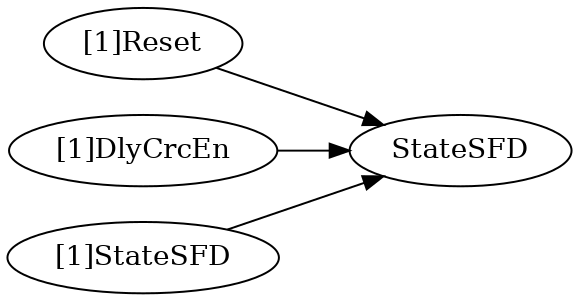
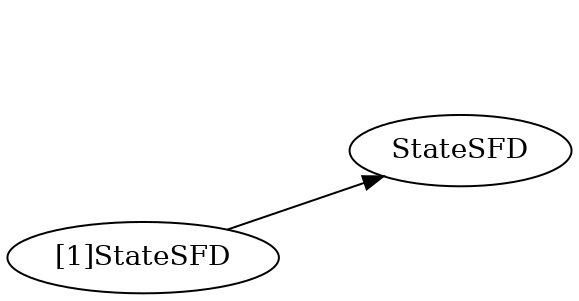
(143, 44) -> none
(143, 151) -> none
